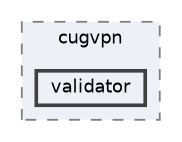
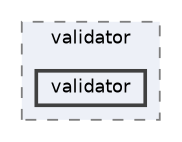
(91, 39) -> (91, 39)
